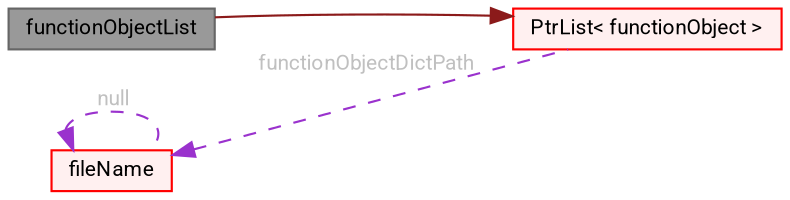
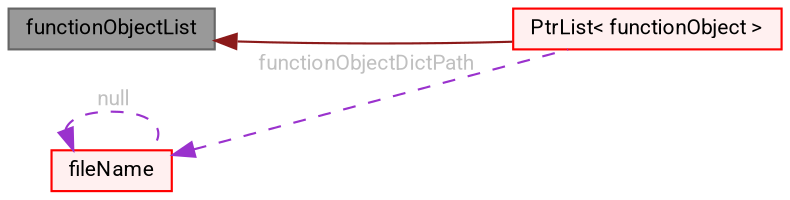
(353, 15) -> (375, 43)
